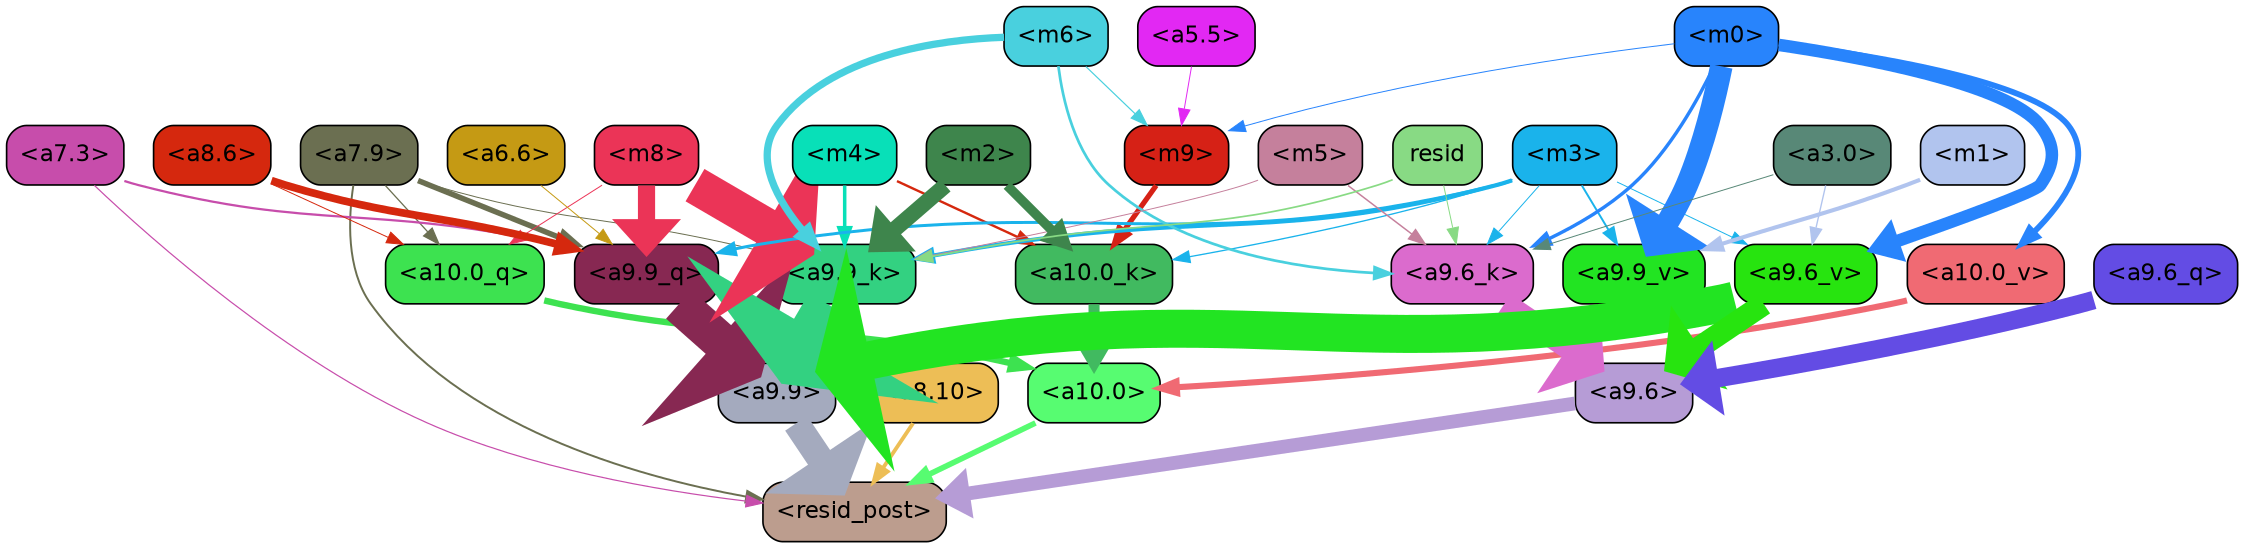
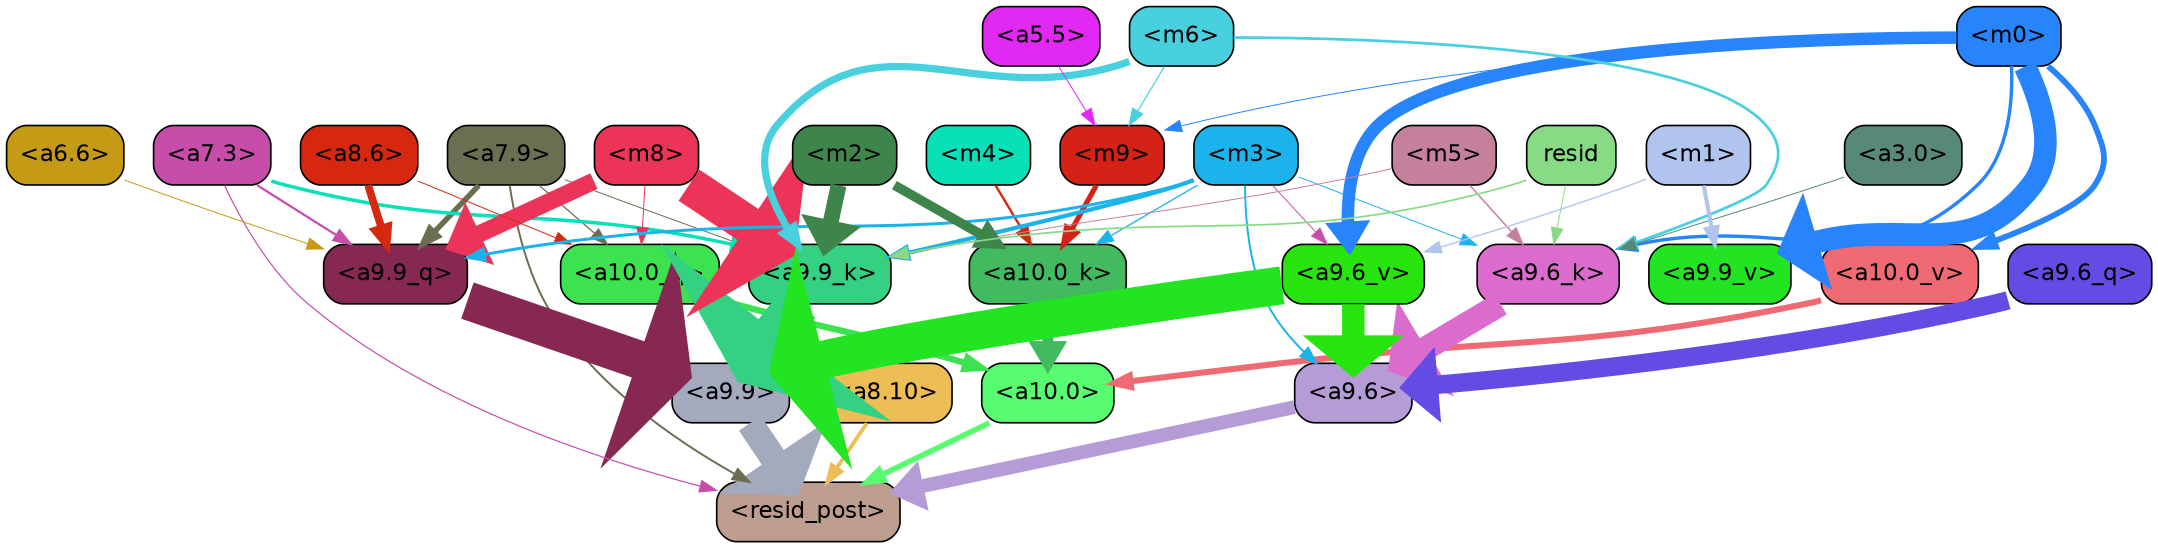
(1592, 202) -> (1257, 276)
(1822, 202) -> (1544, 215)
(845, 207) -> (466, 214)
(1686, 215) -> (1294, 209)
